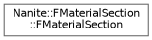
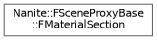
(76, 20) -> (78, 20)
